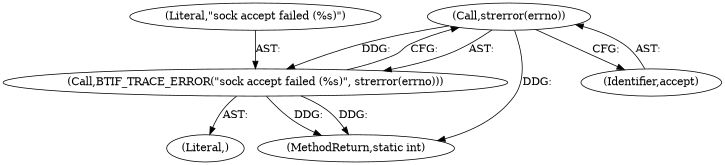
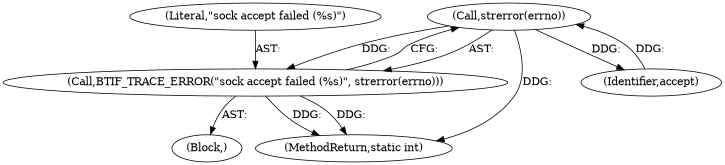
(608, 50) -> (608, 50)
(650, 50) -> (652, 50)
(205, 148) -> (207, 148)
